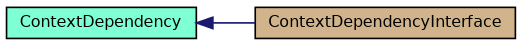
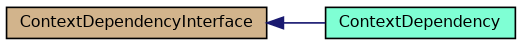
(234, 23) -> (304, 23)
